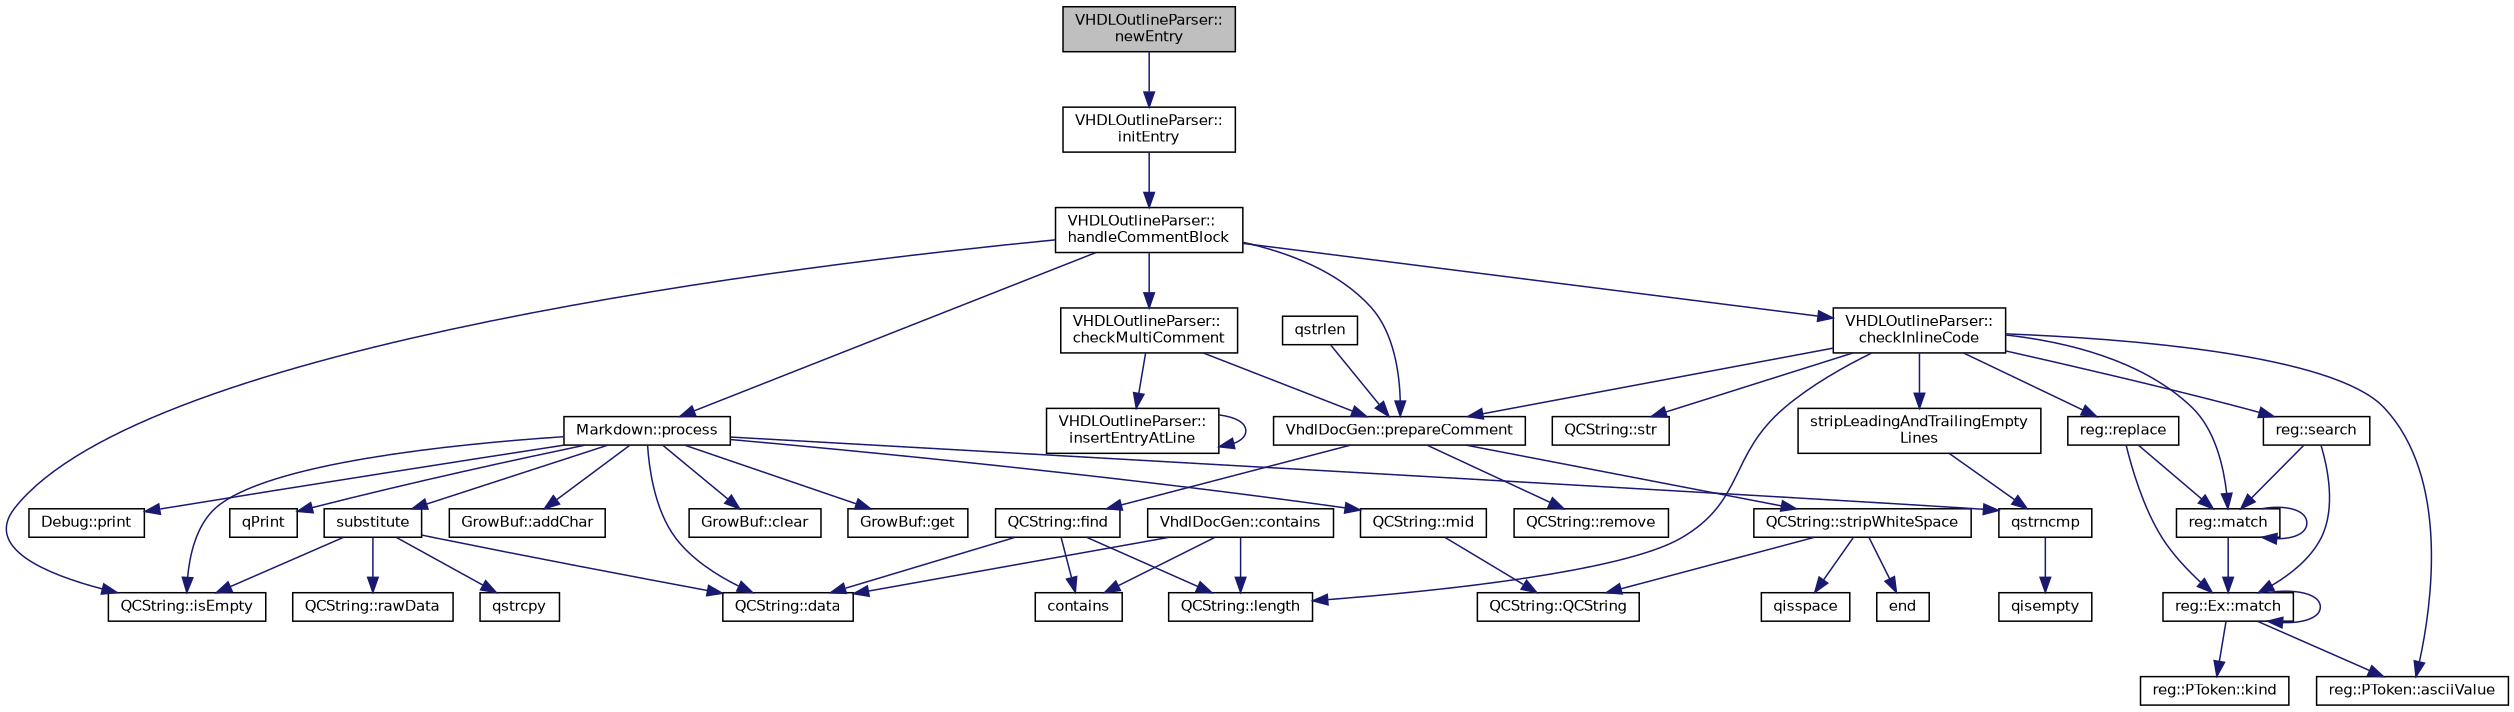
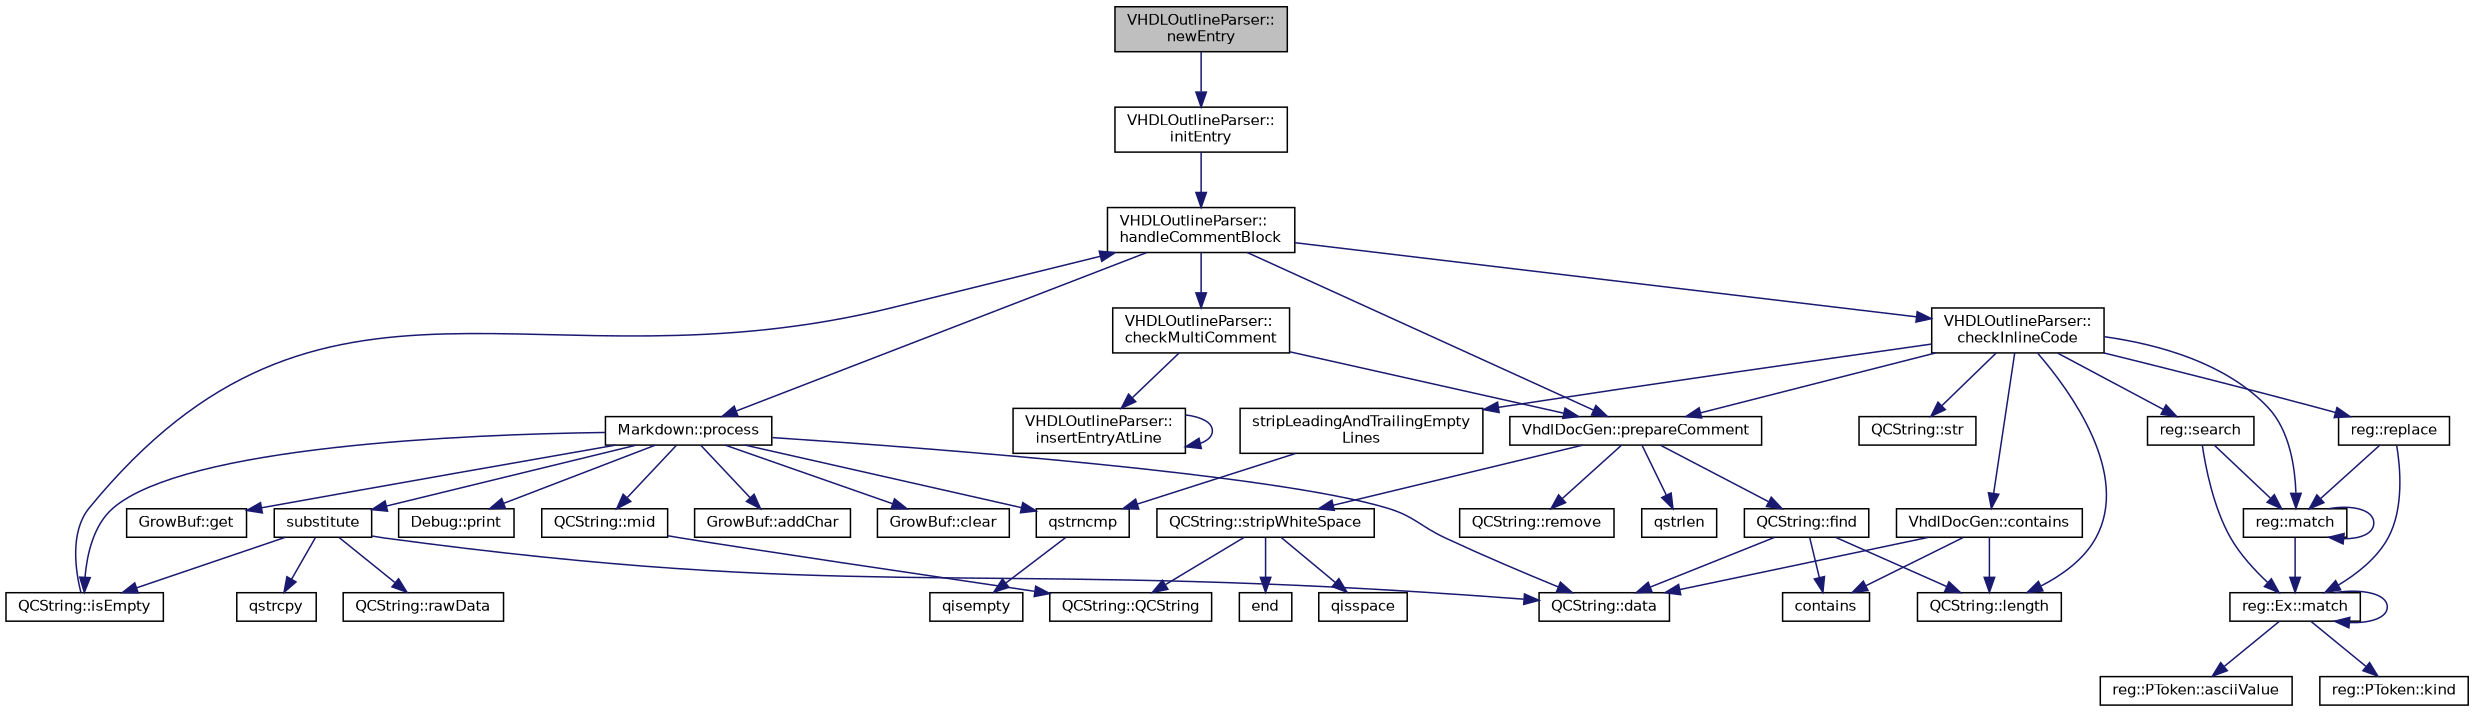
(447, 331) -> (528, 334)
(1355, 375) -> (1654, 470)
(2330, 378) -> (2004, 423)
(264, 523) -> none
